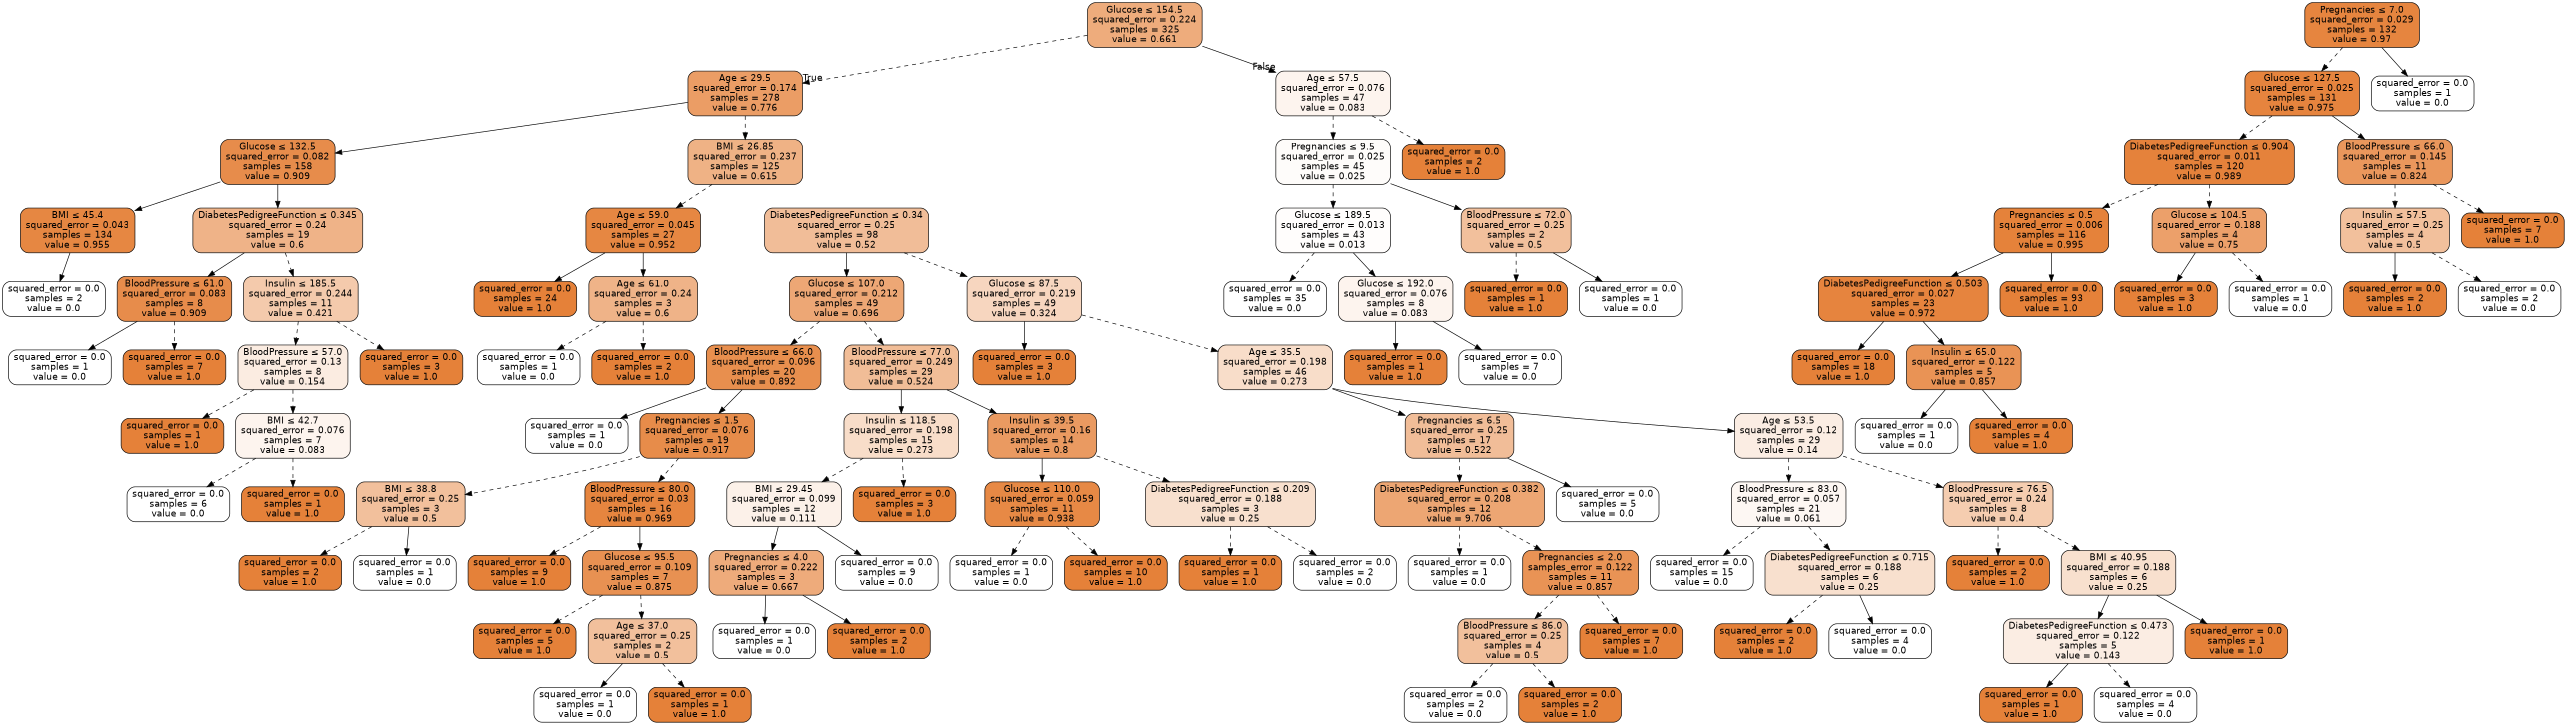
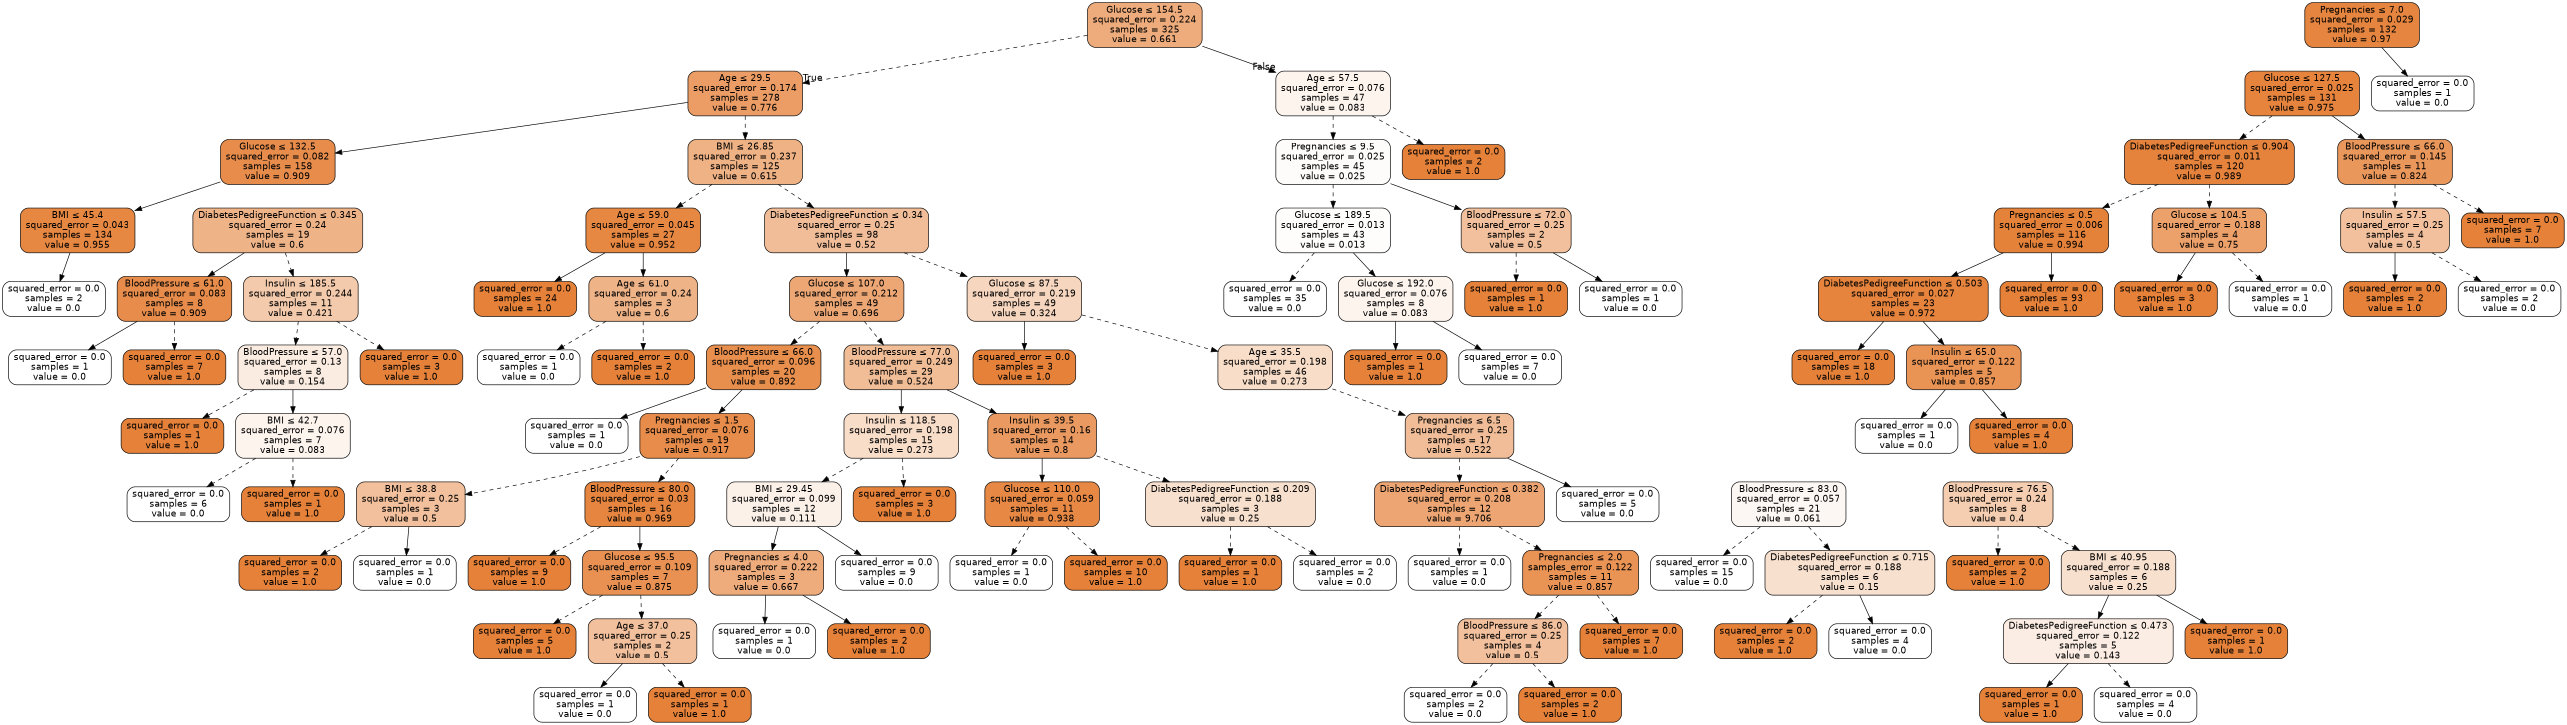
(2334, 57) -> none
(278, 193) -> none
none -> (793, 194)
(2051, 245) -> (2051, 245)
(293, 398) -> (293, 398)
(1366, 401) -> (1366, 401)
(1789, 436) -> none
(1850, 587) -> (1850, 587)
